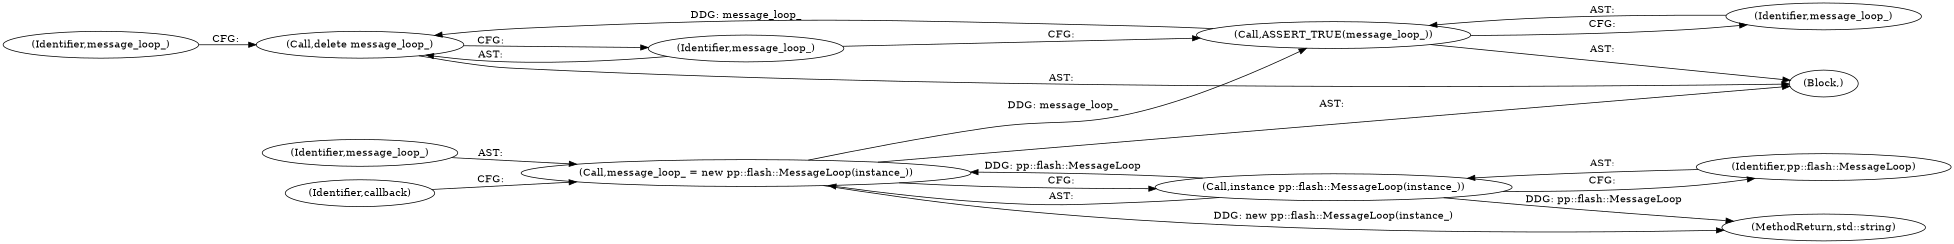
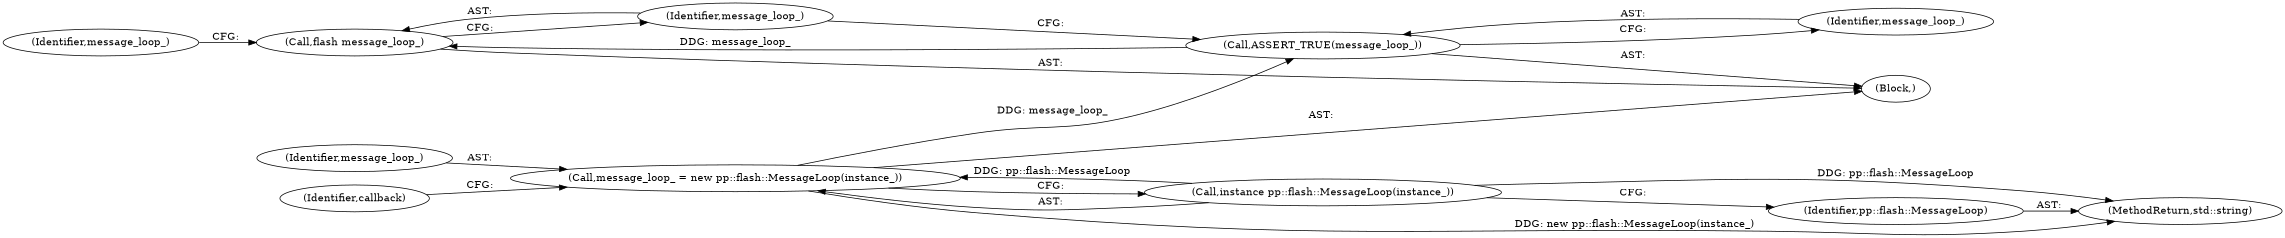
(360, 45) -> (355, 43)
(1586, 173) -> (2047, 211)
